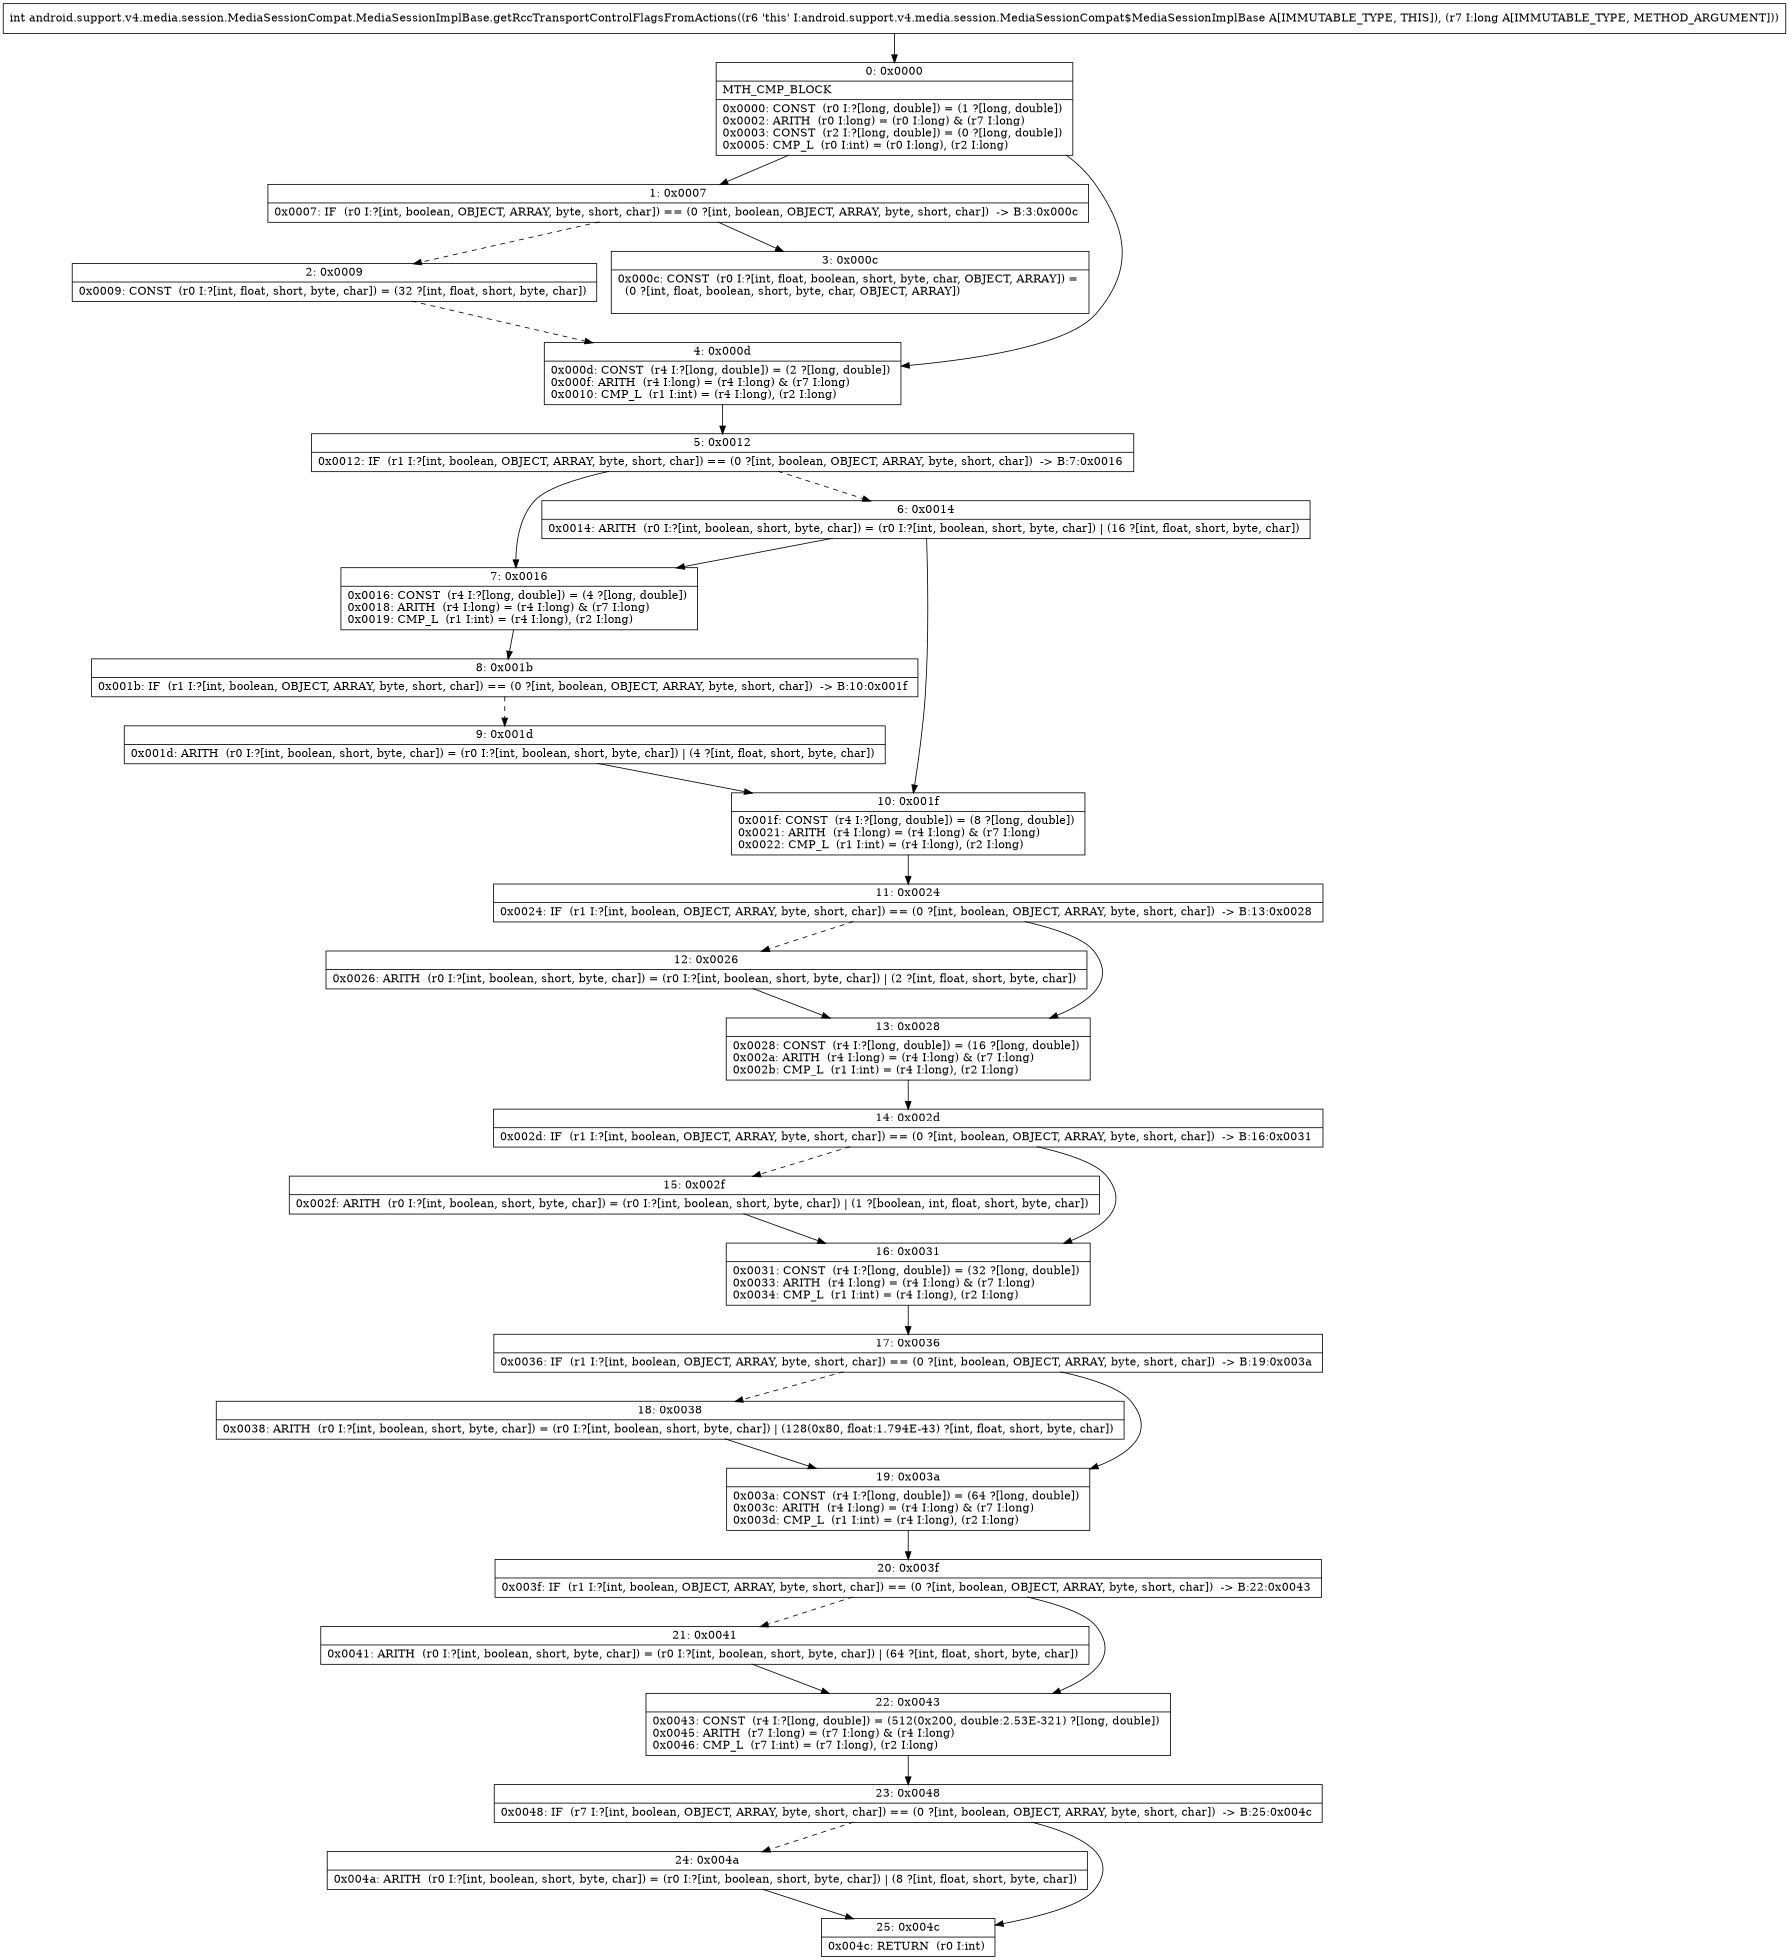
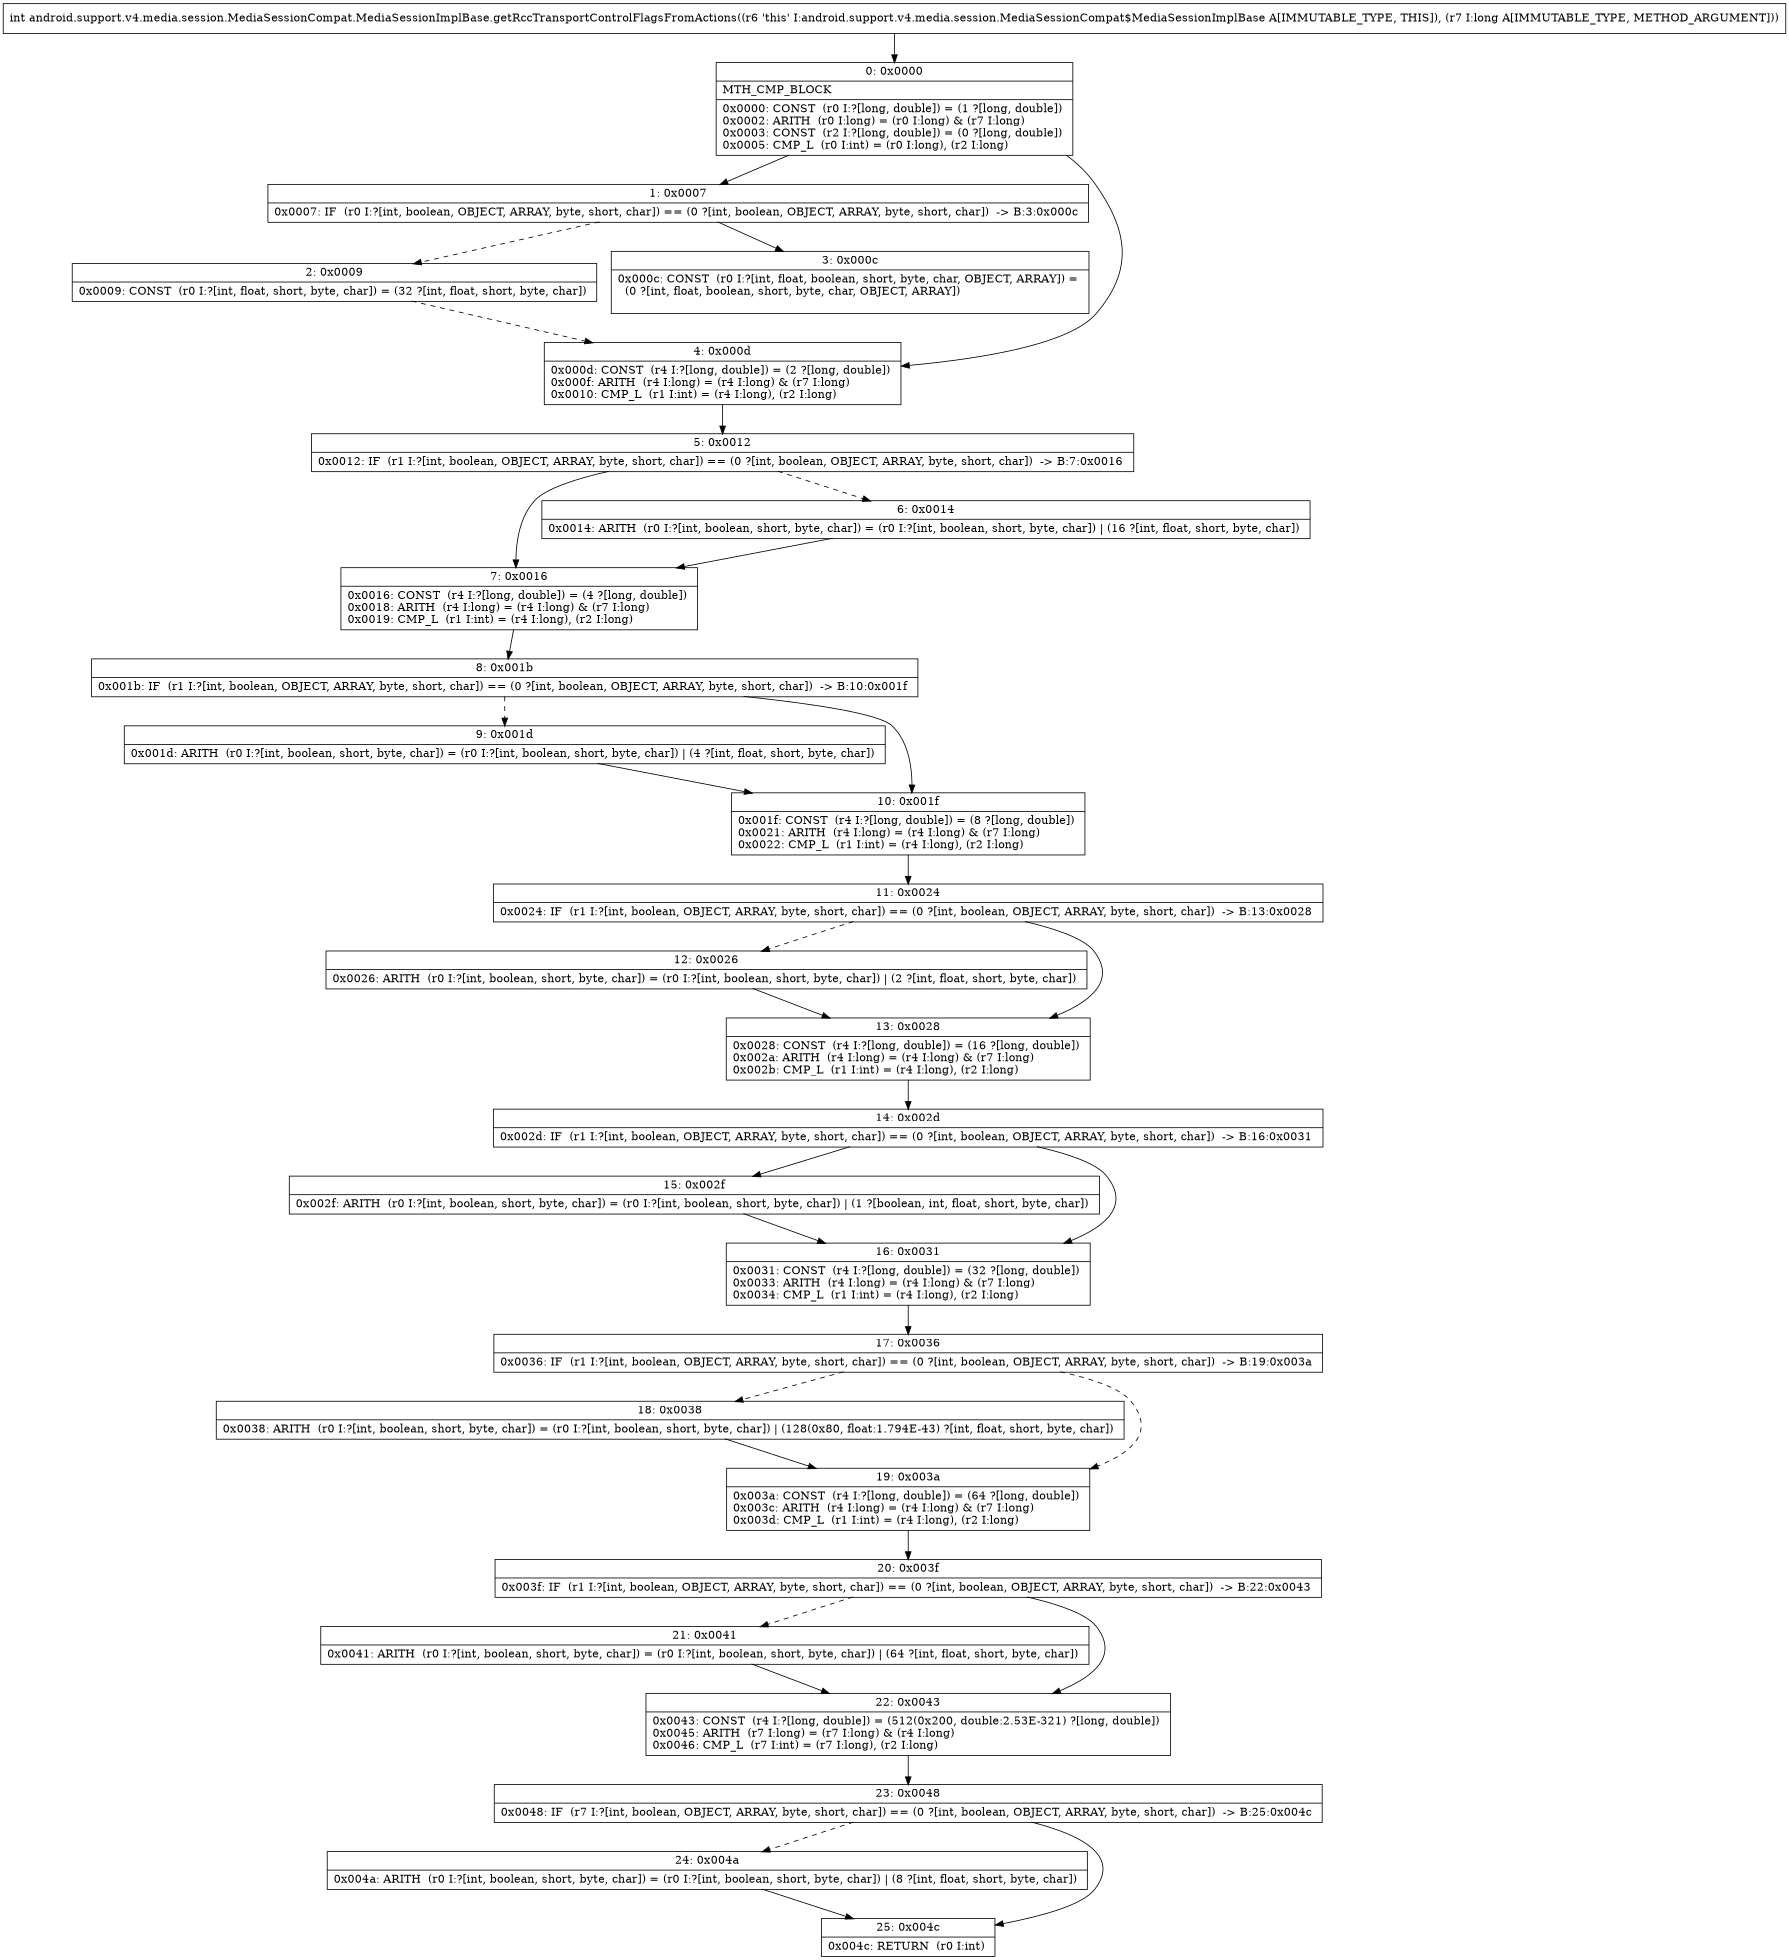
(927, 662) -> (851, 712)
(805, 1160) -> (805, 1160)
(1134, 1406) -> (1134, 1406)
